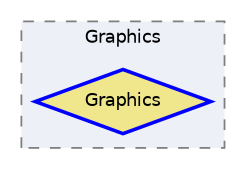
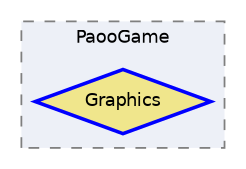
(123, 38) -> (123, 38)
